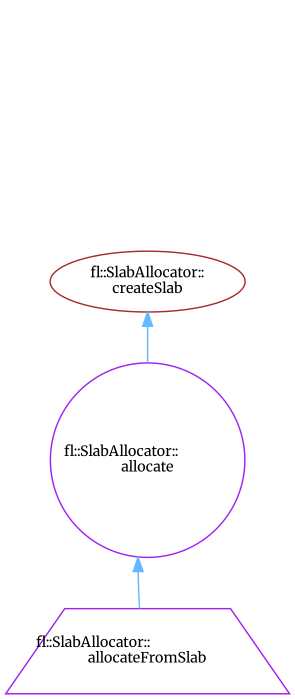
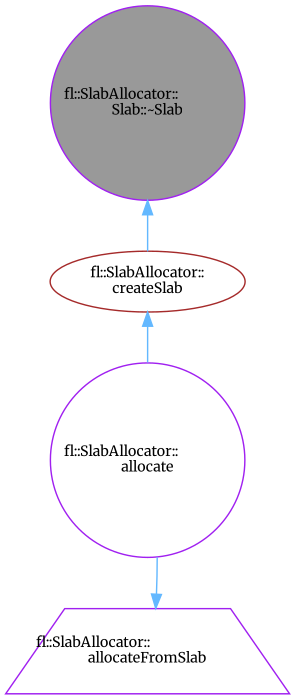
none -> (148, 103)
(139, 590) -> (157, 576)
